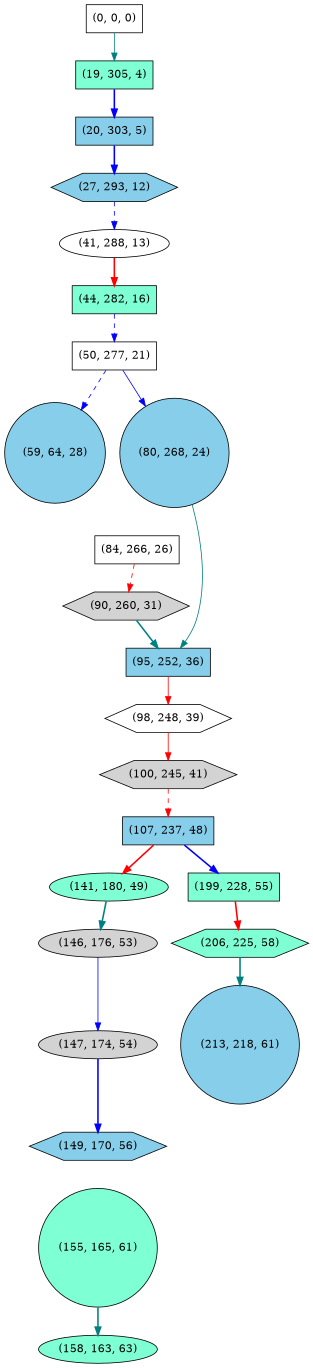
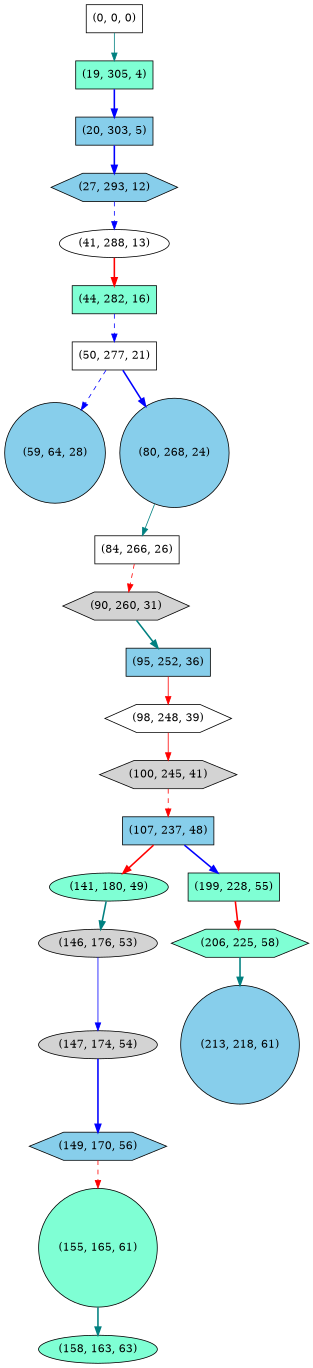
(132, 385) -> (132, 385)
(202, 575) -> (150, 516)
none -> (98, 1170)
